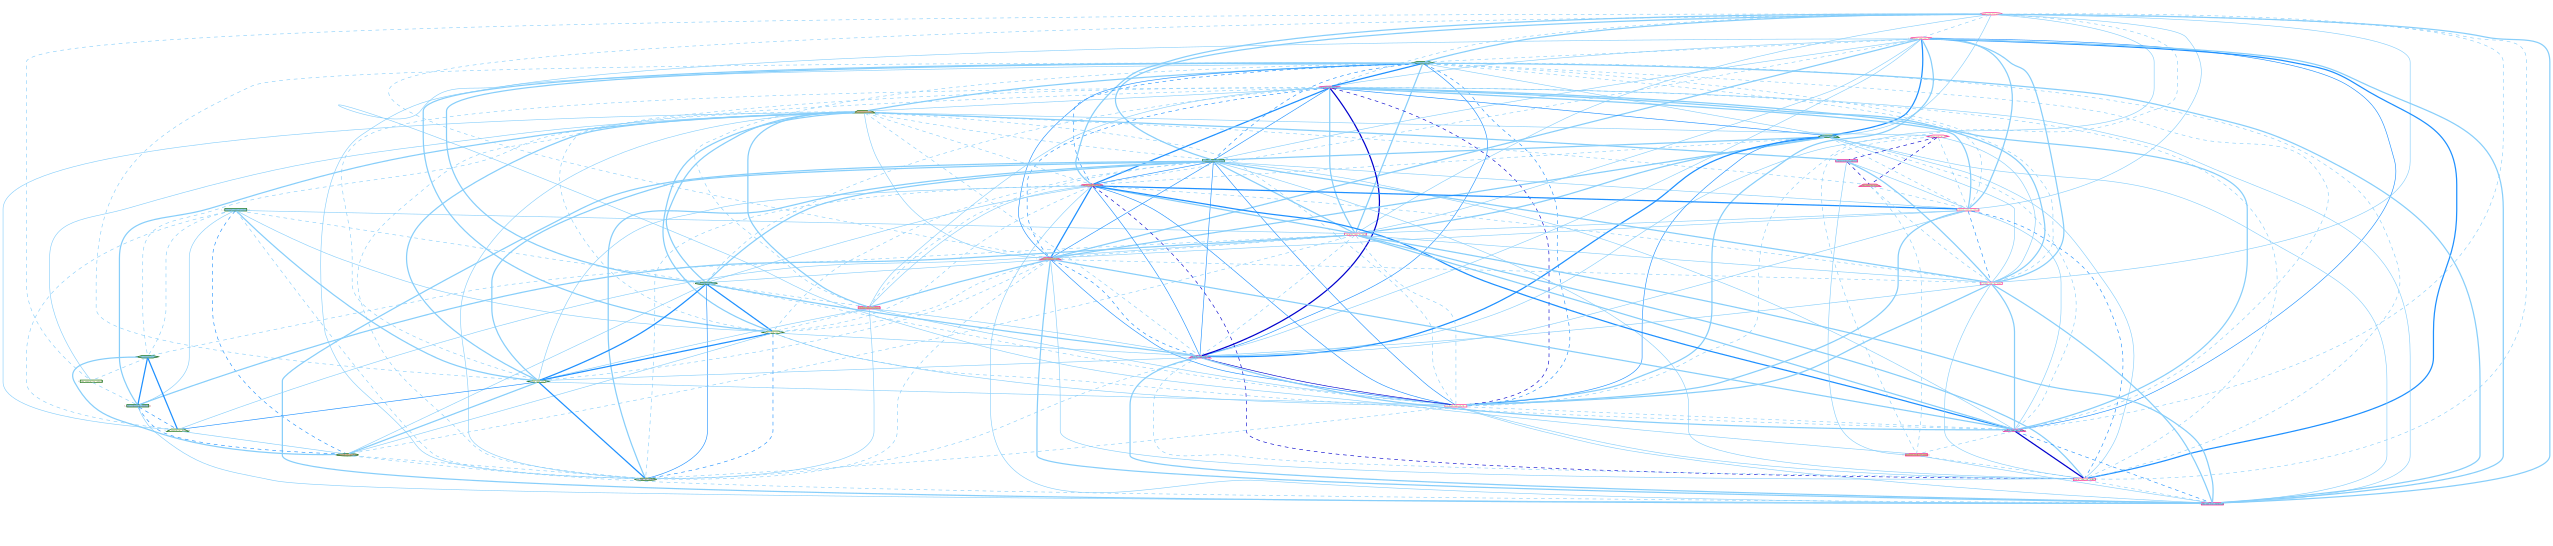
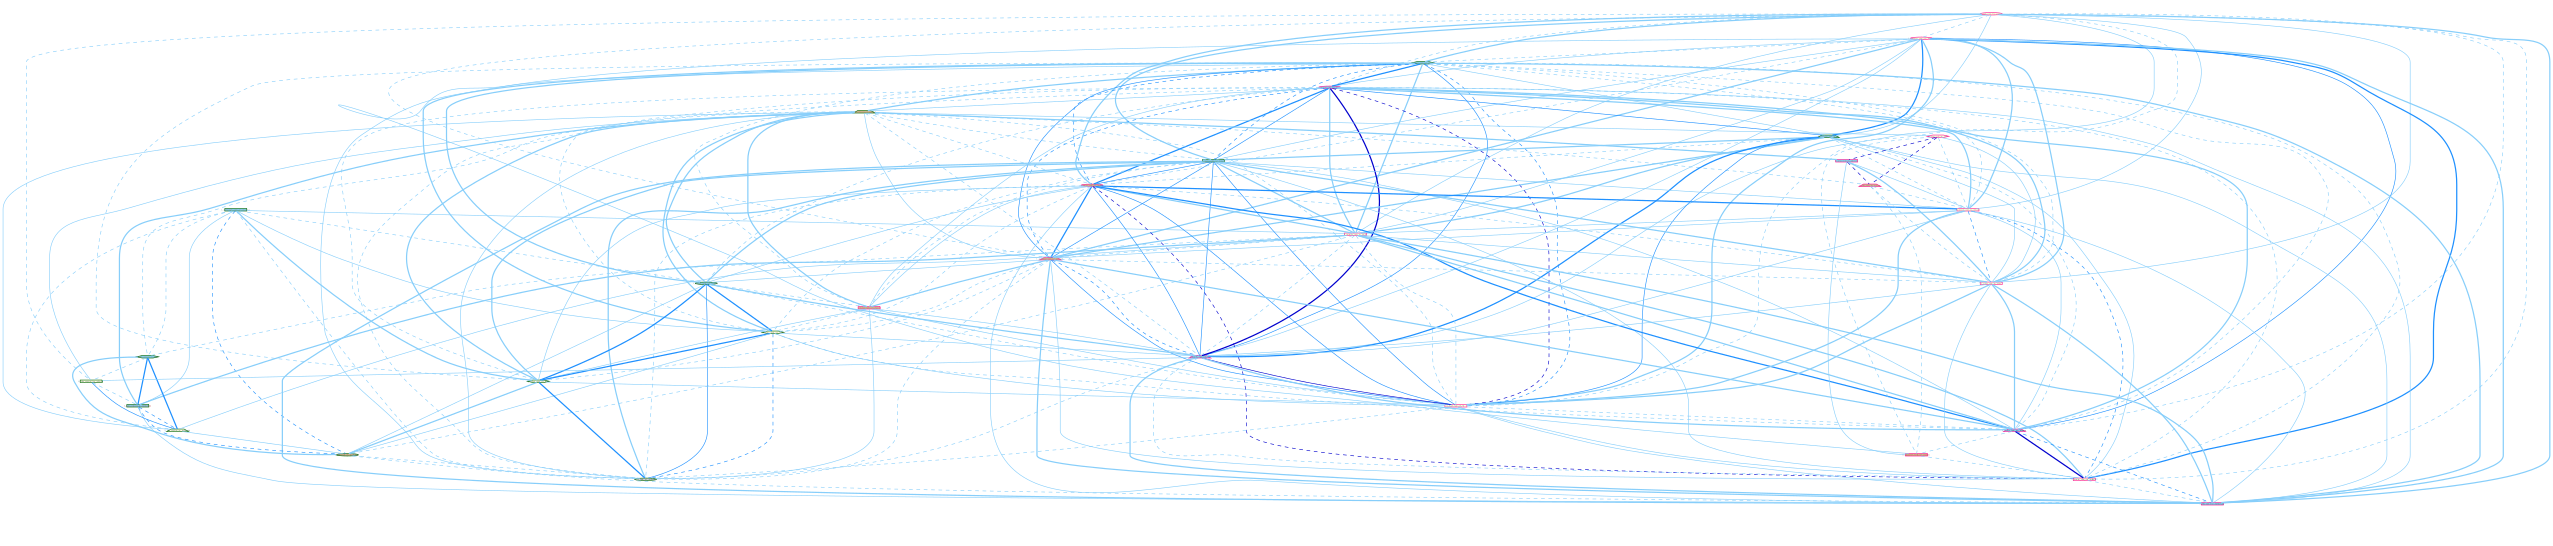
(867, 369) -> (700, 368)
(358, 406) -> (130, 412)
(2079, 482) -> (2220, 308)
